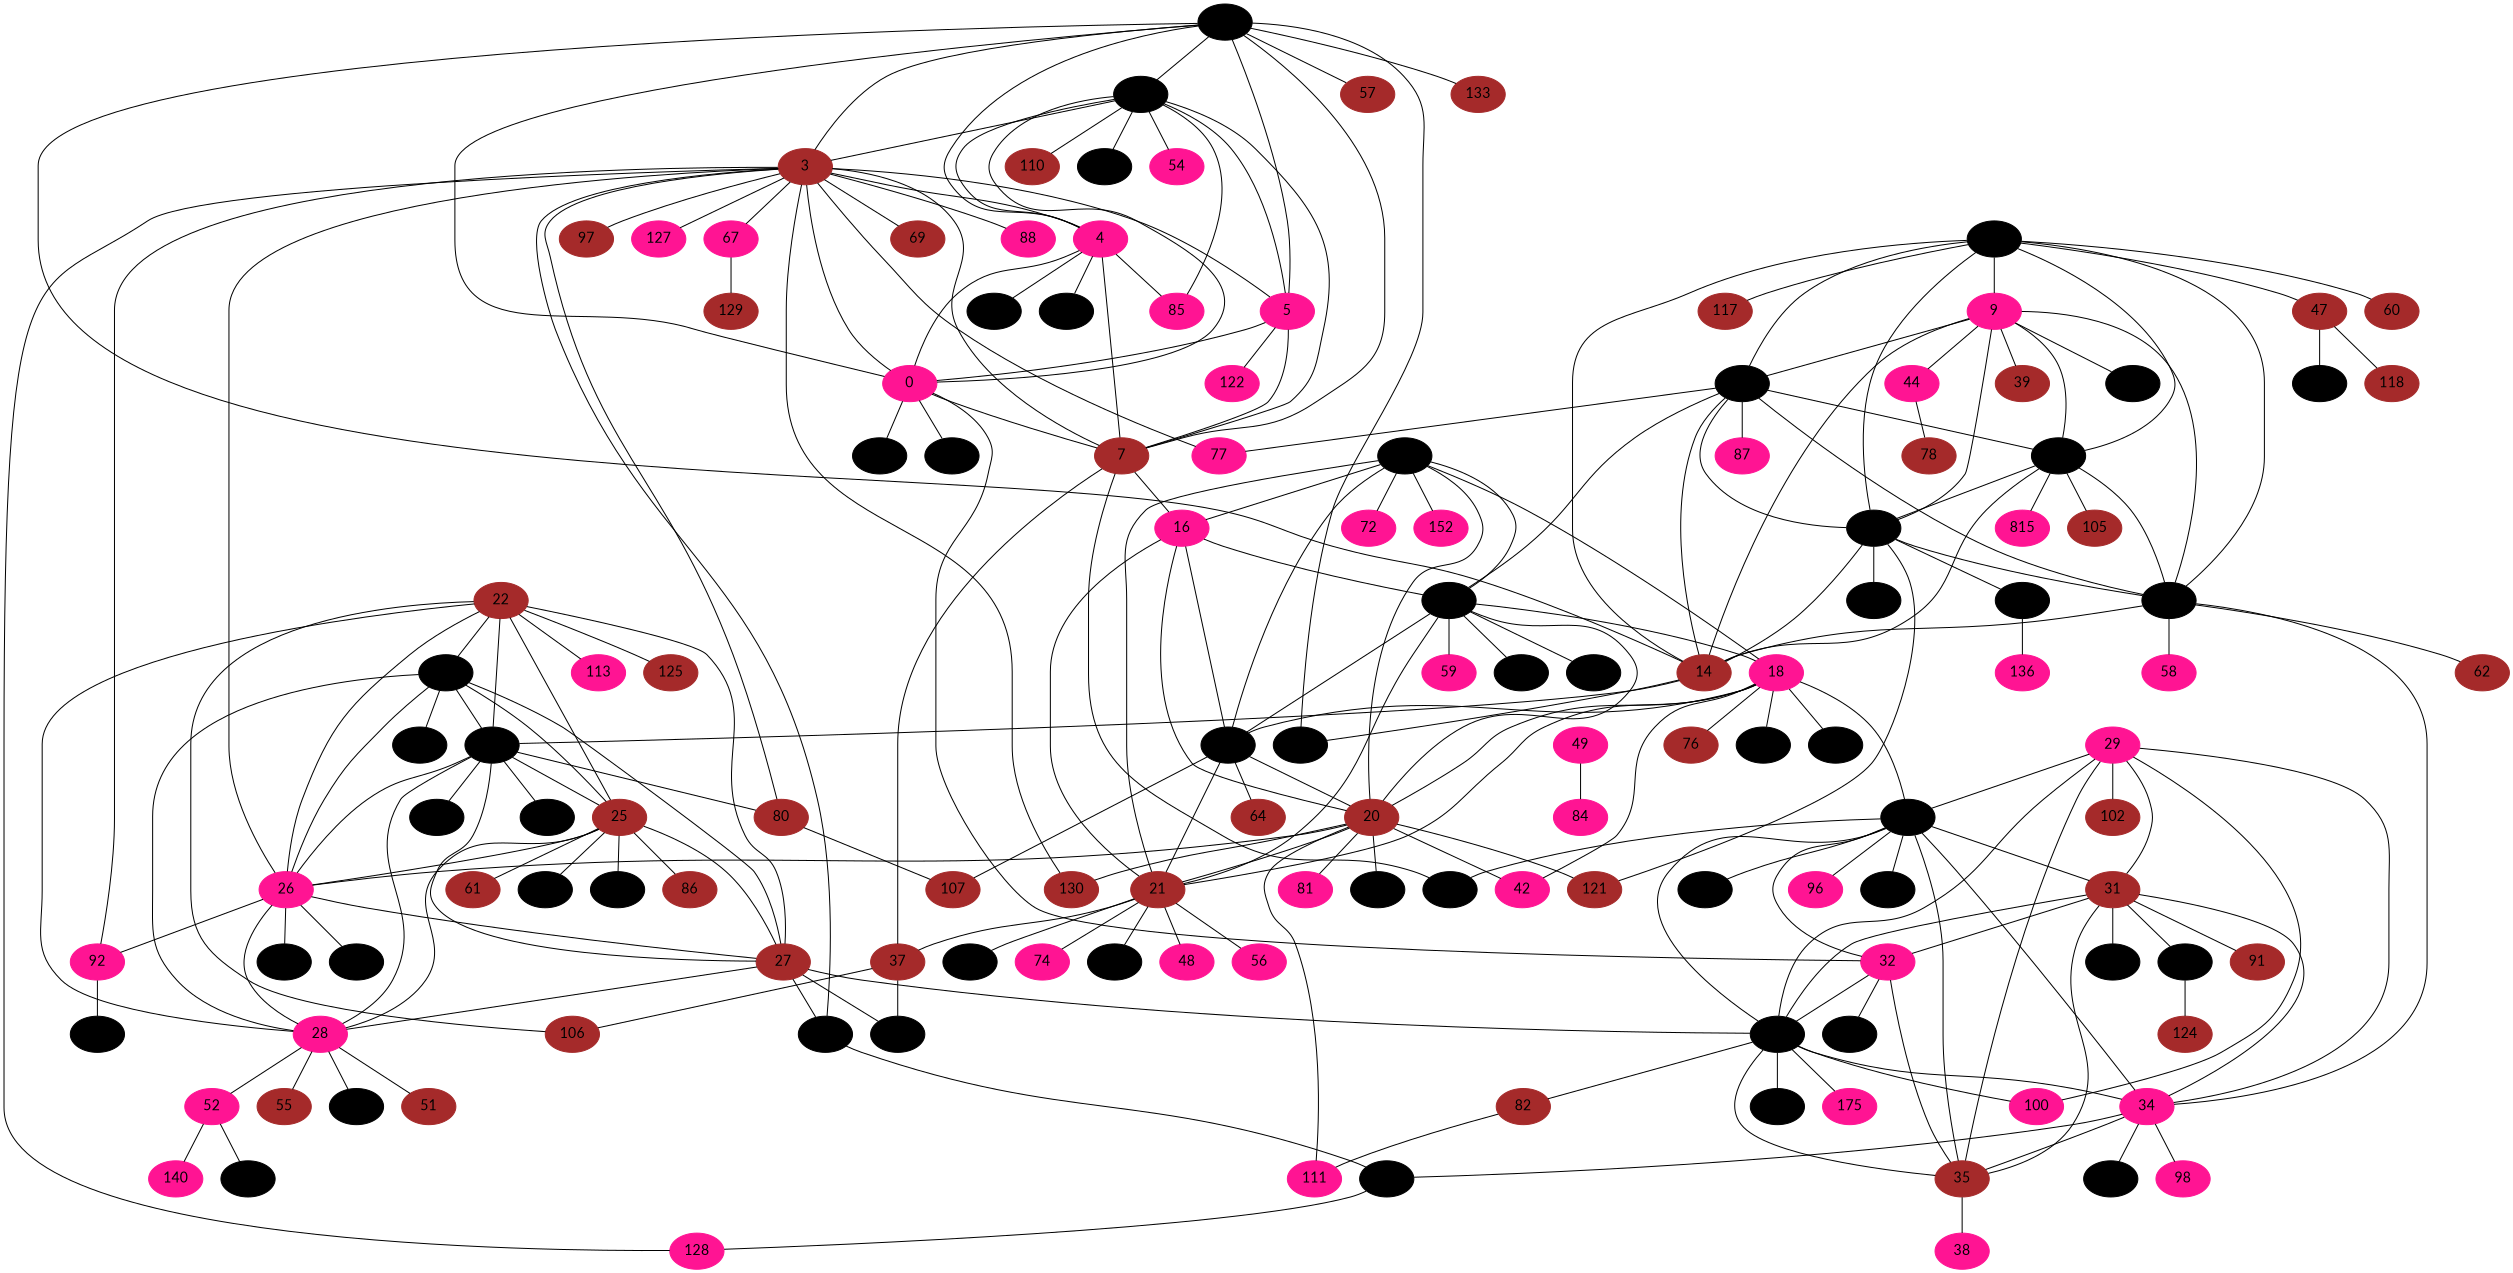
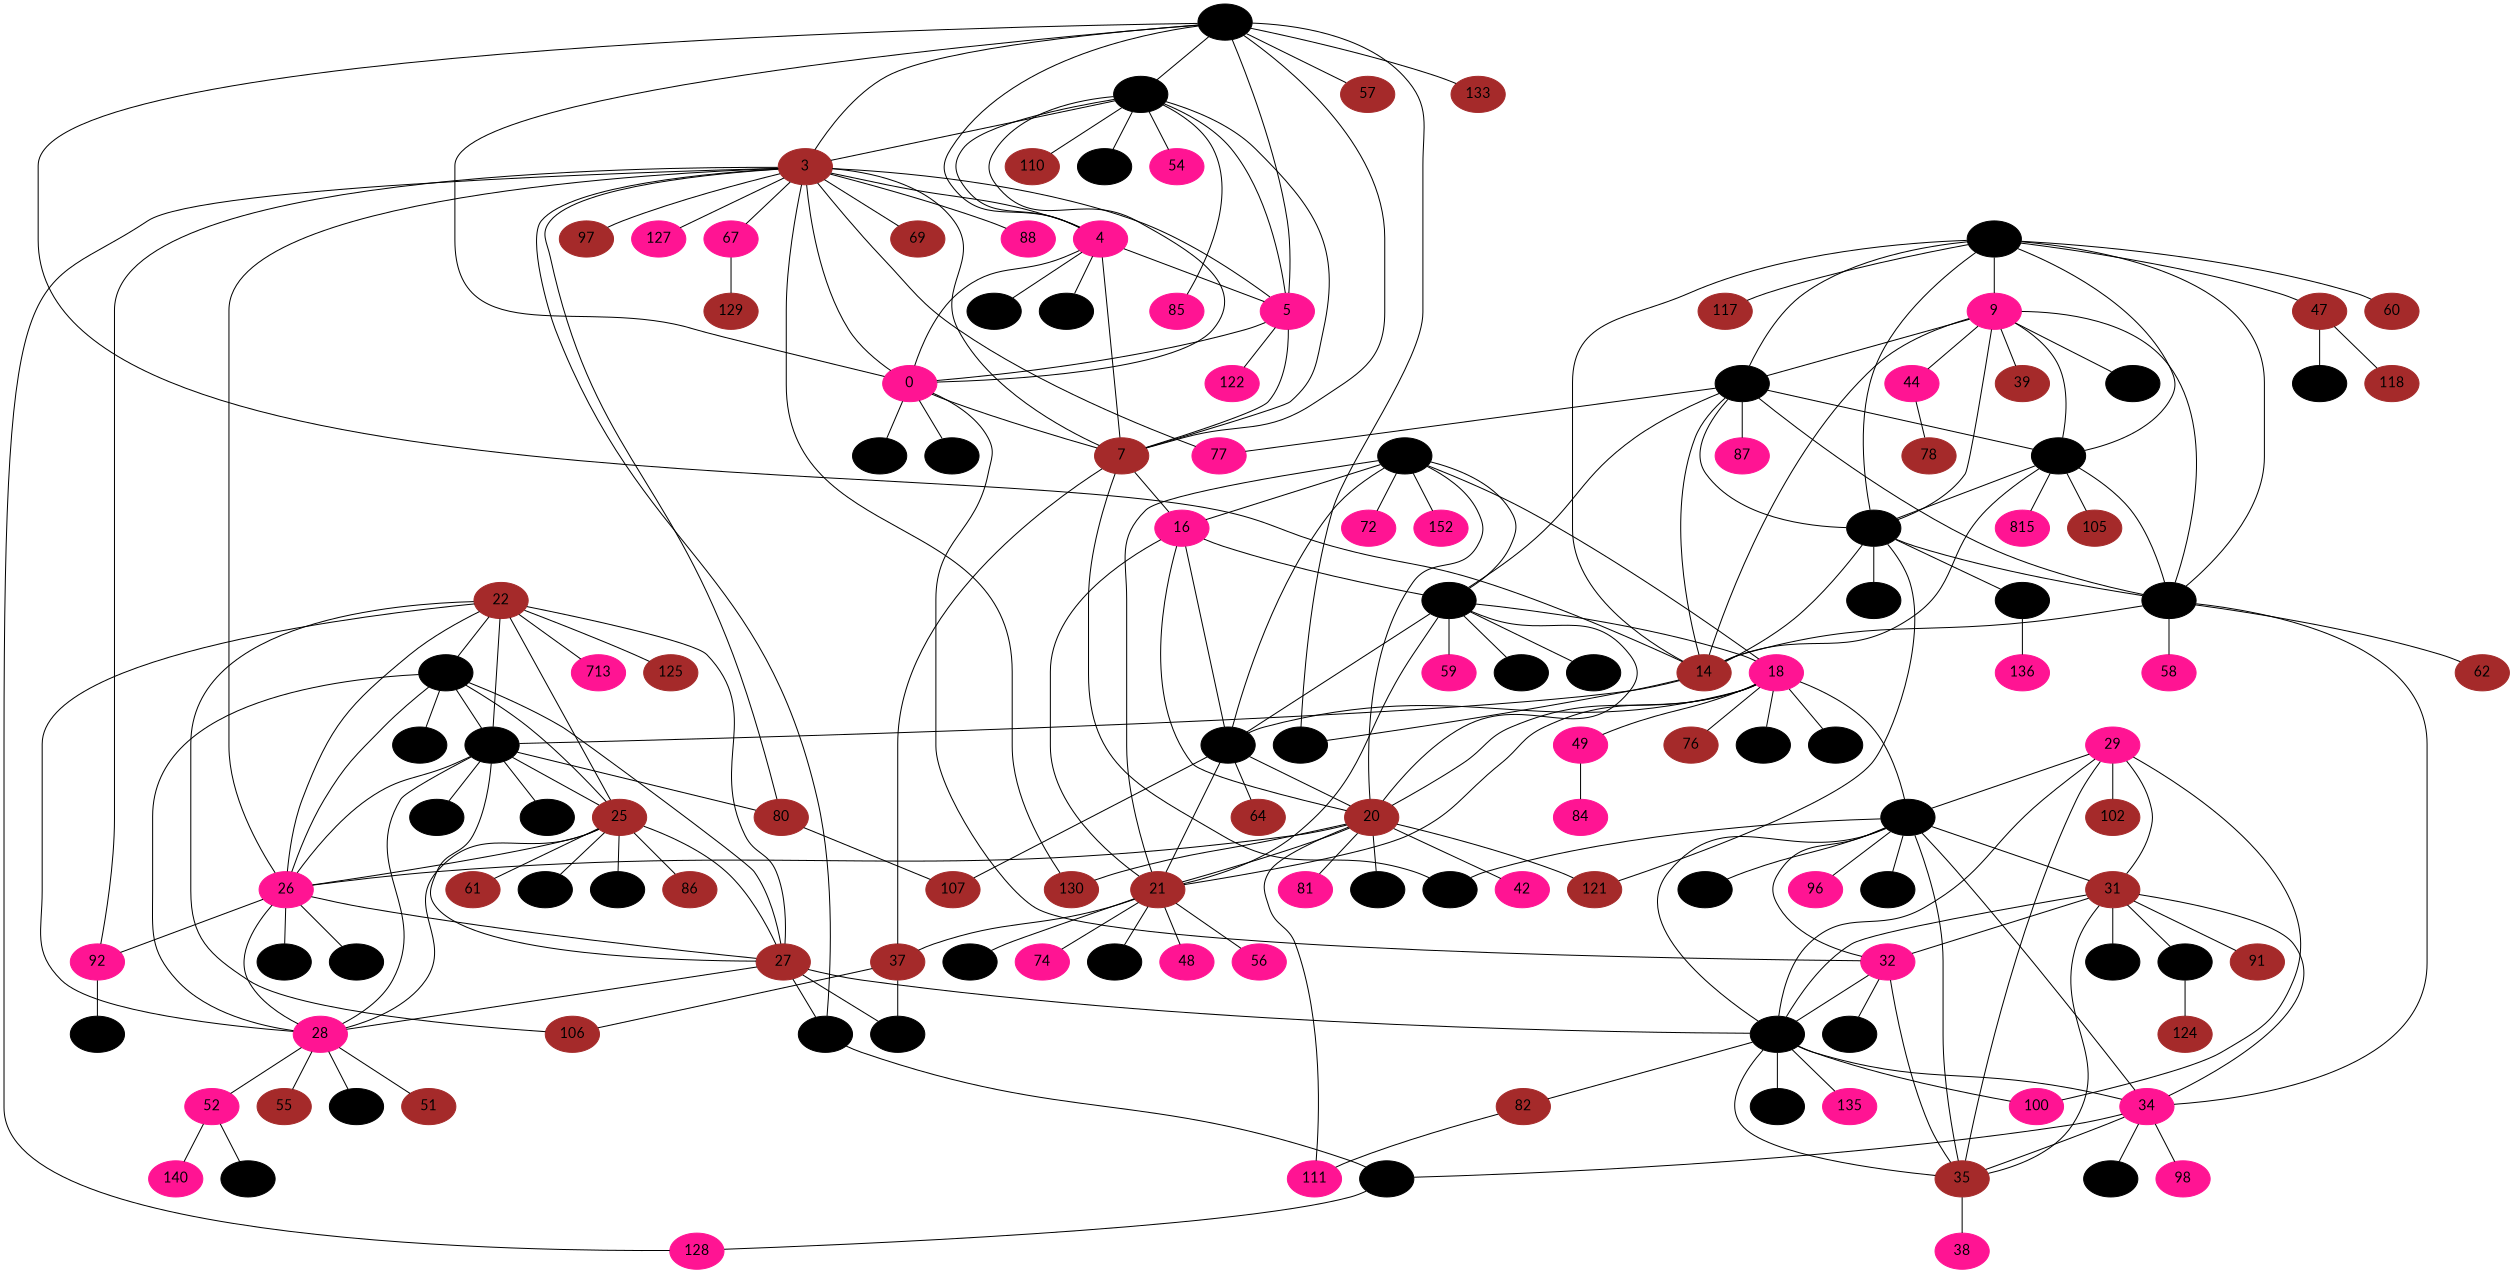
(1139, 275) -> (1191, 274)
(598, 673) -> (598, 673)
(1636, 768) -> (1679, 710)
(2389, 900) -> none
(1850, 1107) -> (1850, 1107)
